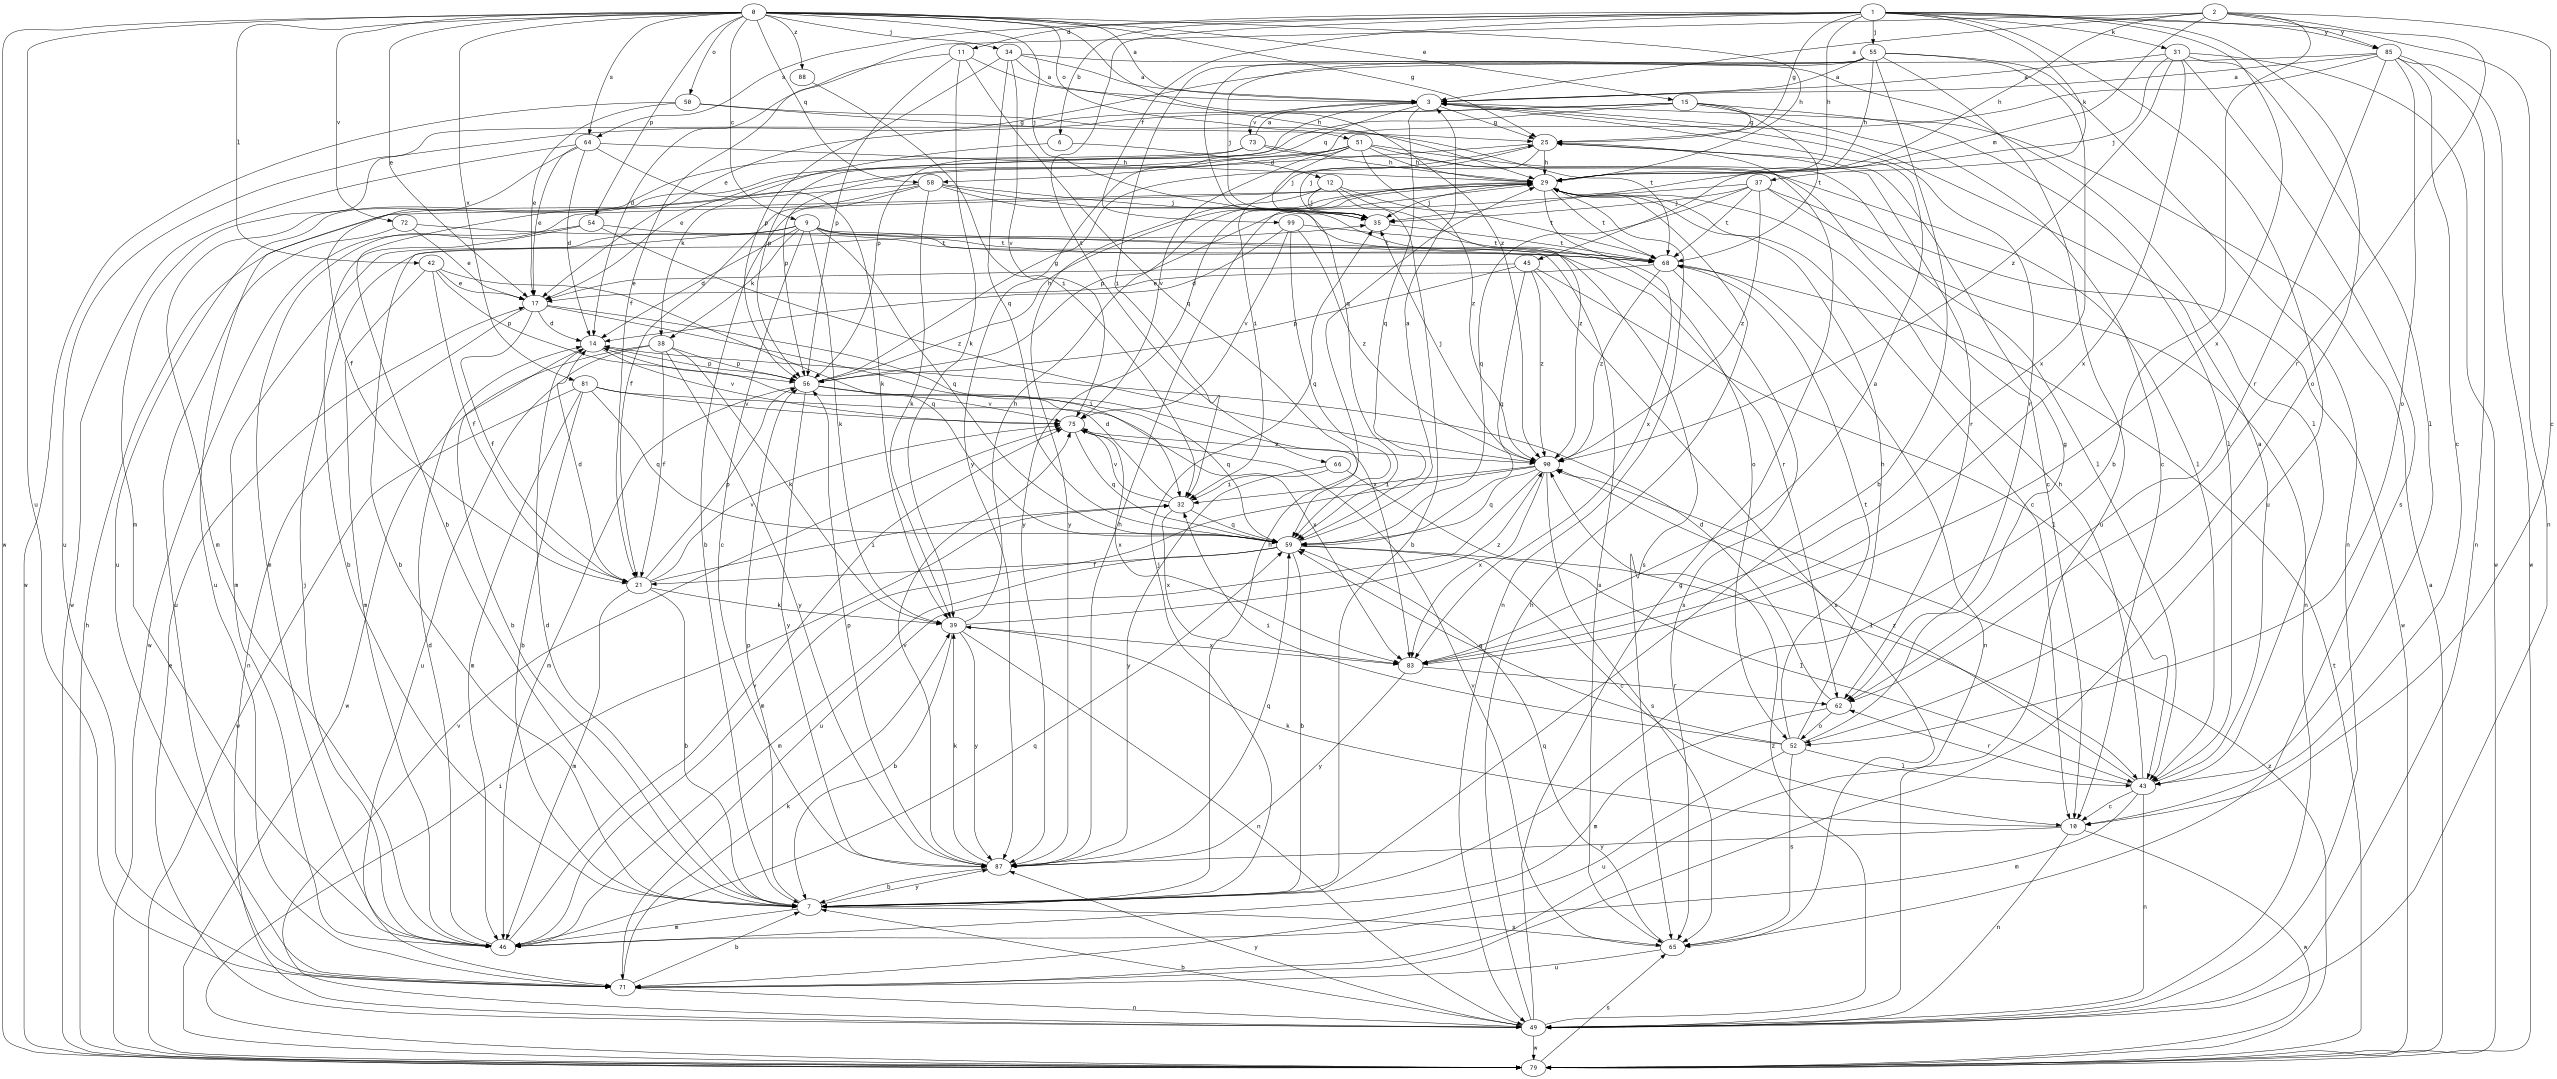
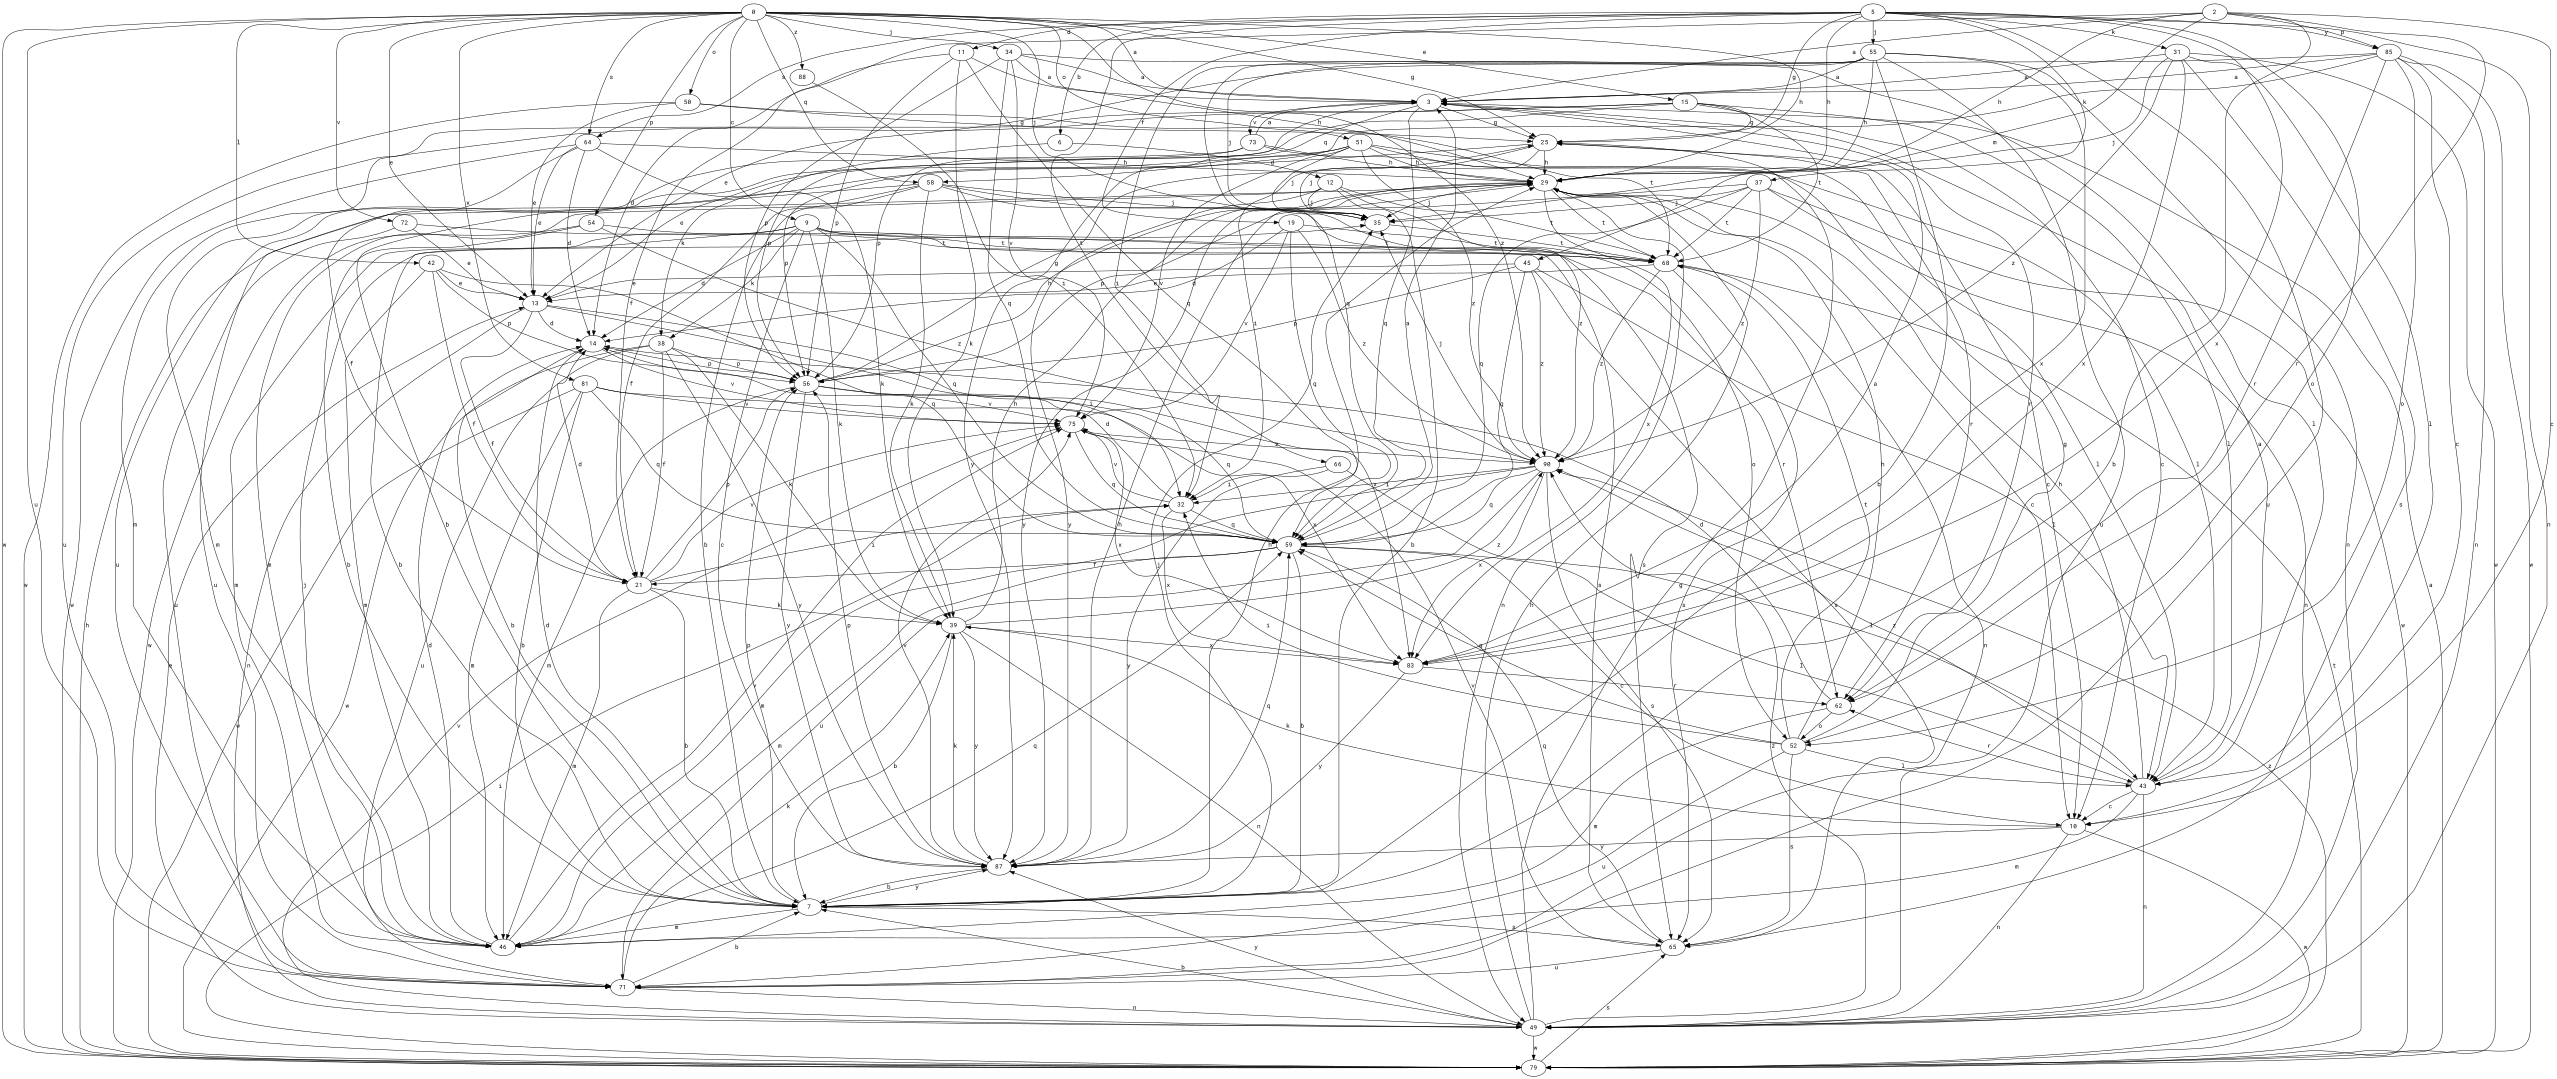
(1873, 12) -> (1873, 12)
(2343, 32) -> (2343, 32)
(1291, 223) -> (1291, 223)
(535, 304) -> (535, 304)
